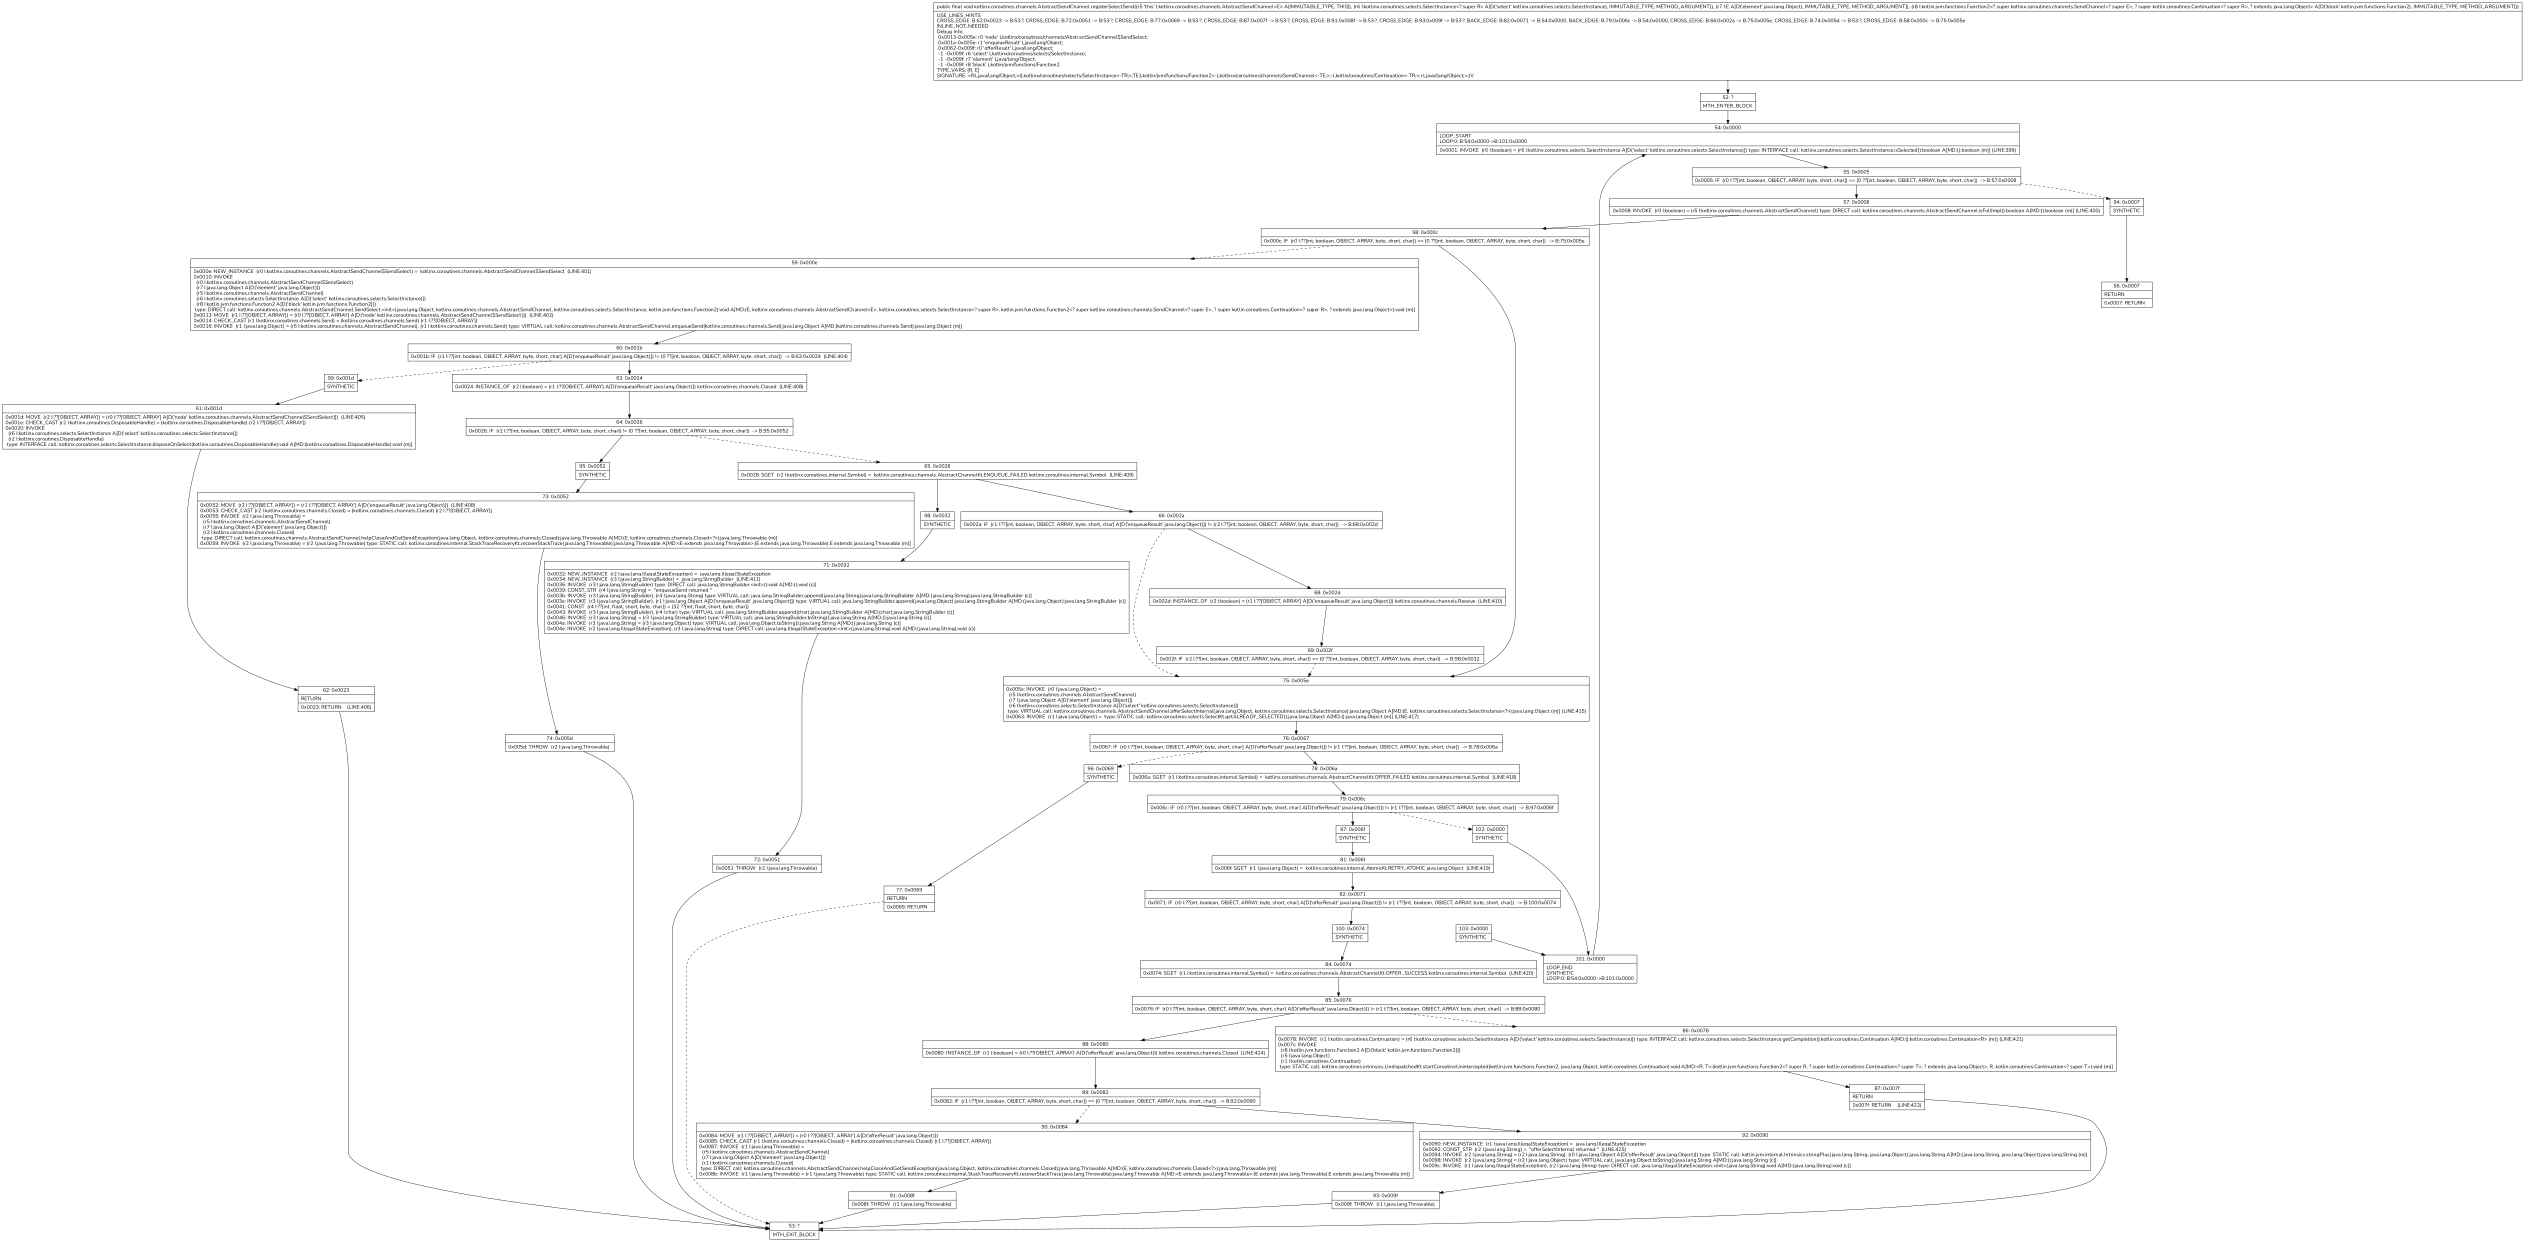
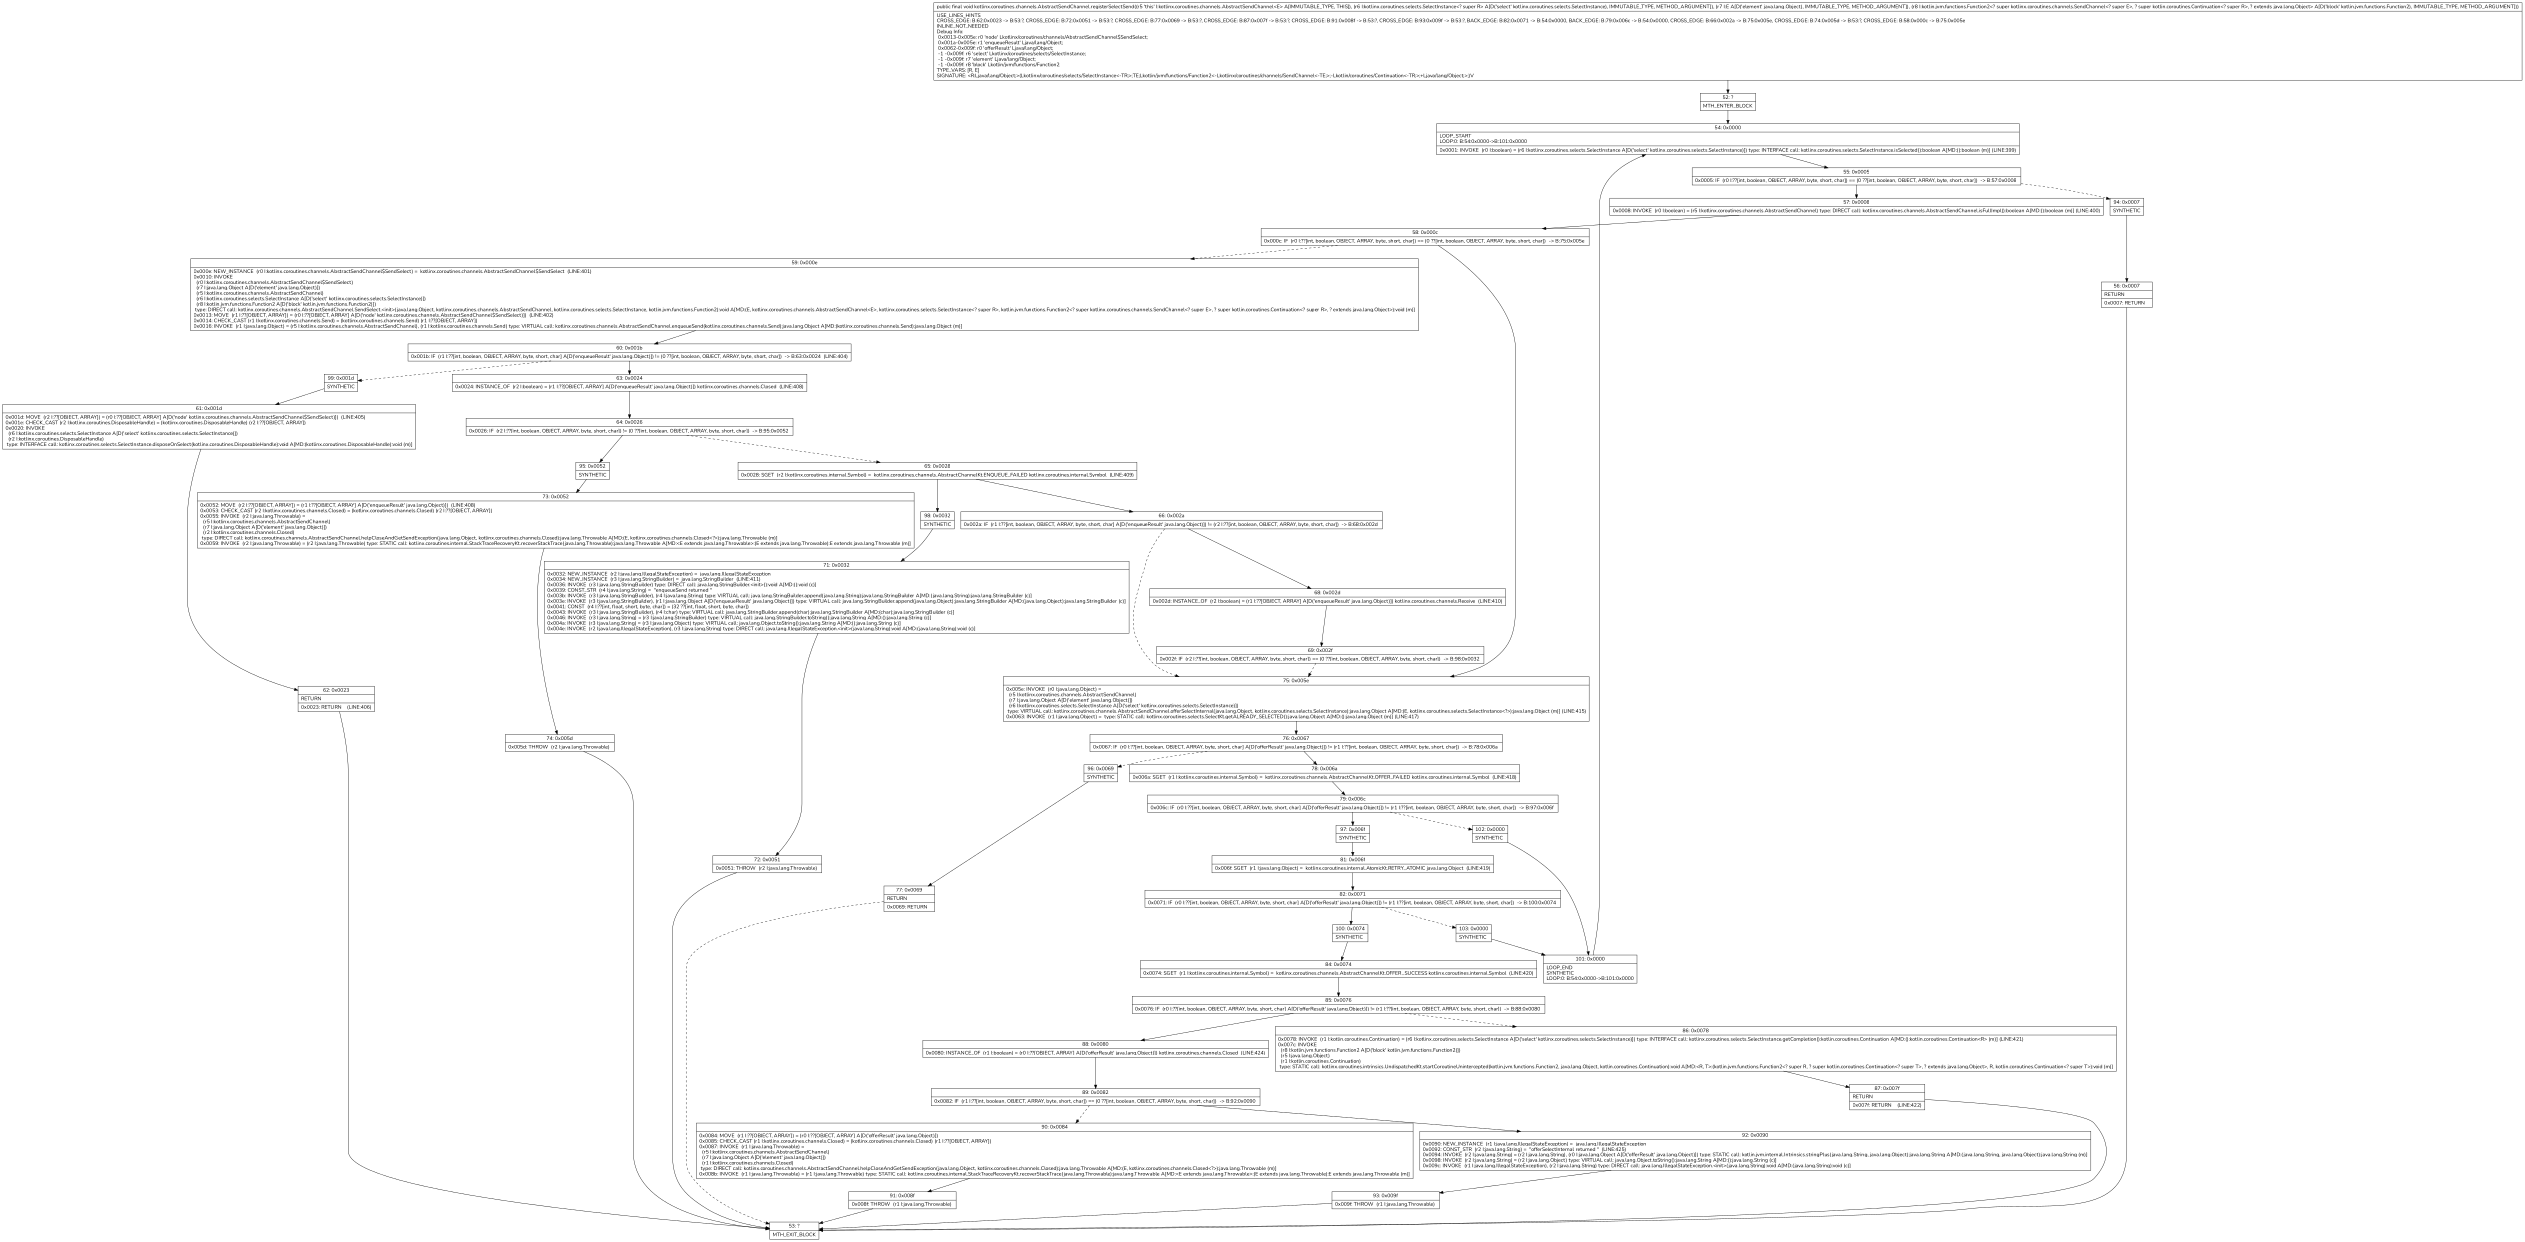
none -> (1417, 917)
none -> (1912, 1212)
